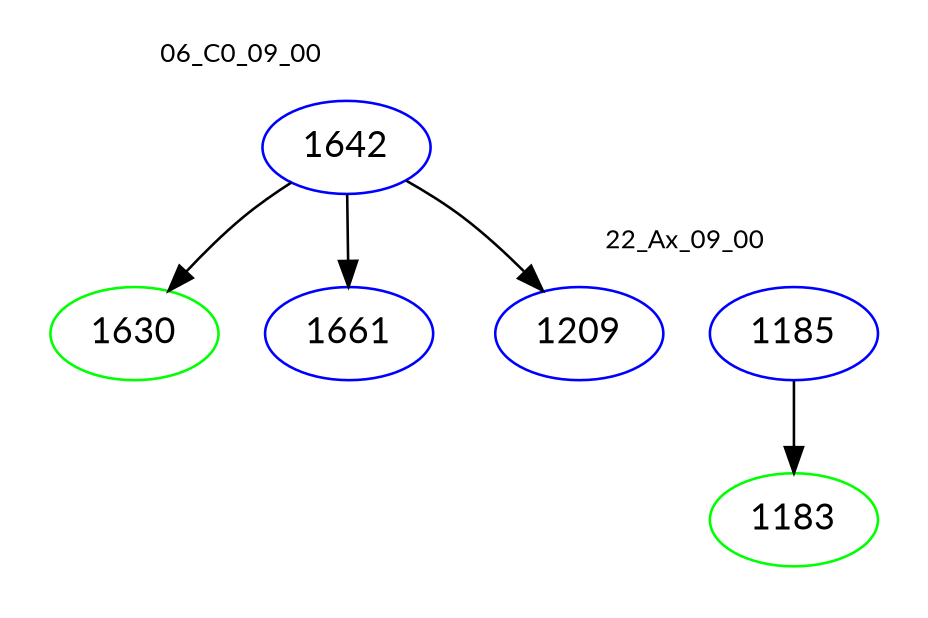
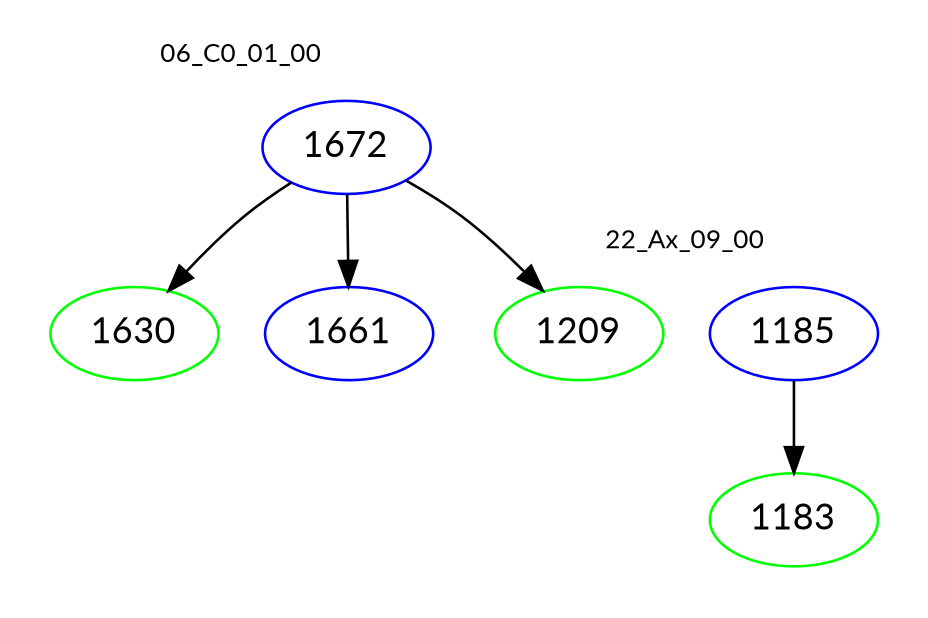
(242, 56) -> (242, 56)
(347, 147) -> (347, 147)
(579, 334) -> (579, 334)
